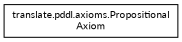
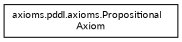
(91, 21) -> (91, 21)
